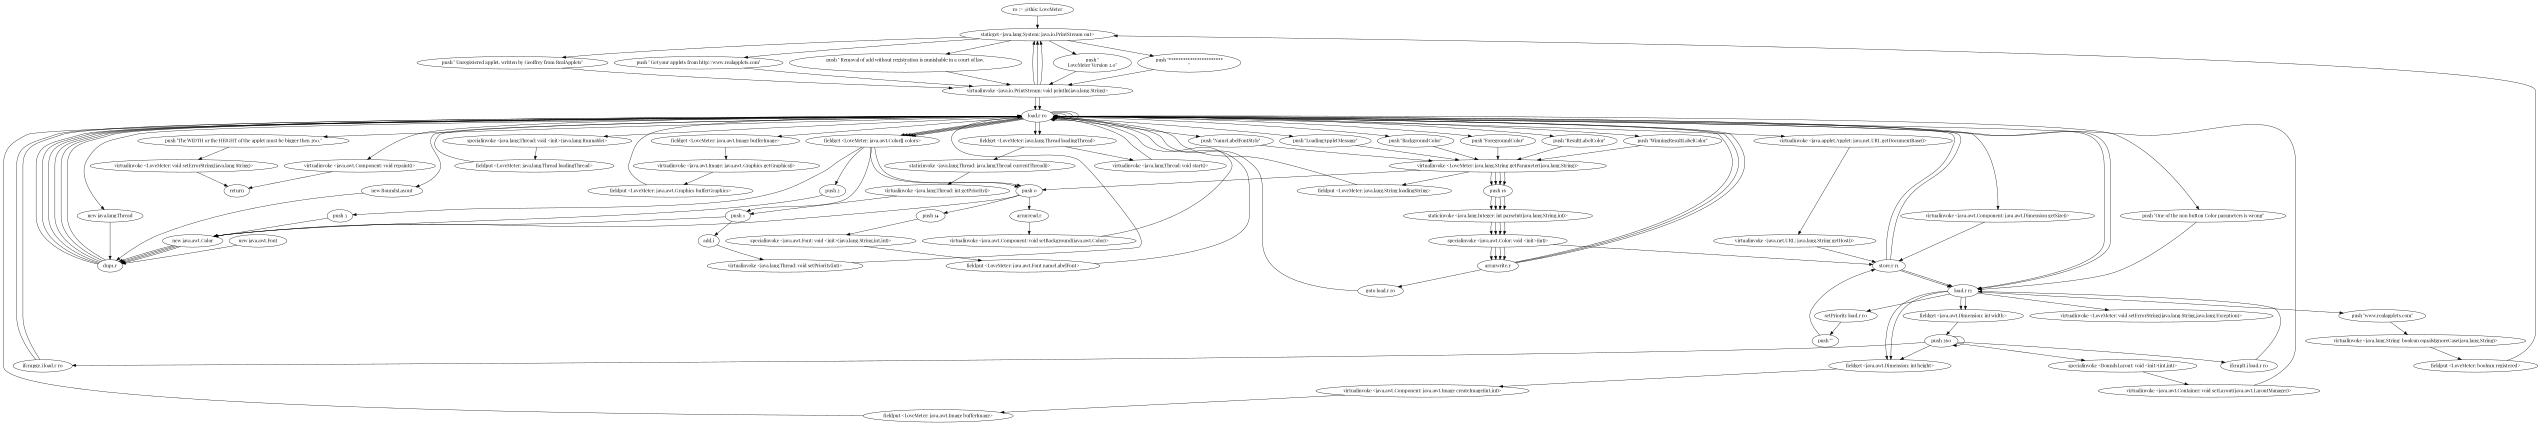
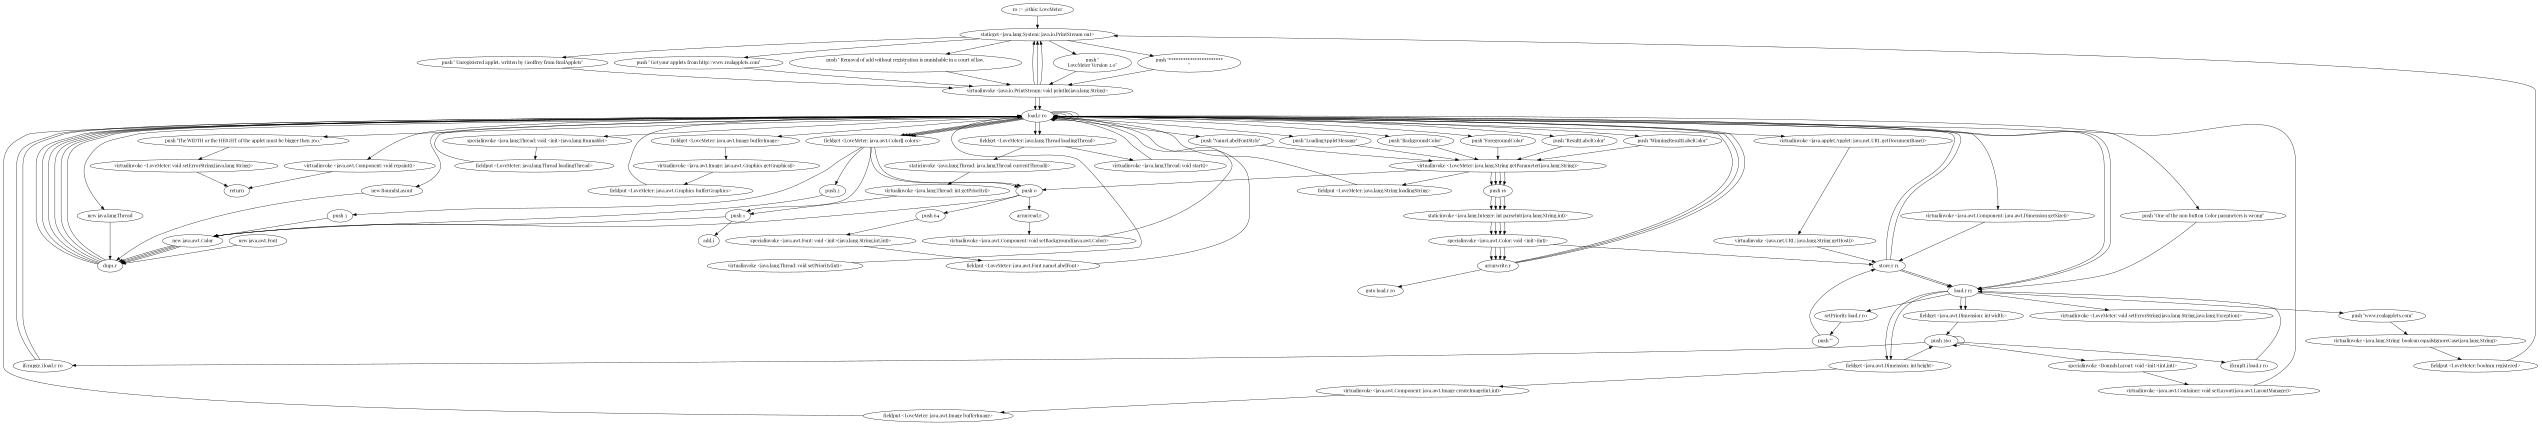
(1249, 161) -> none
(931, 216) -> (931, 216)
(738, 252) -> none
(1917, 352) -> (1917, 354)
